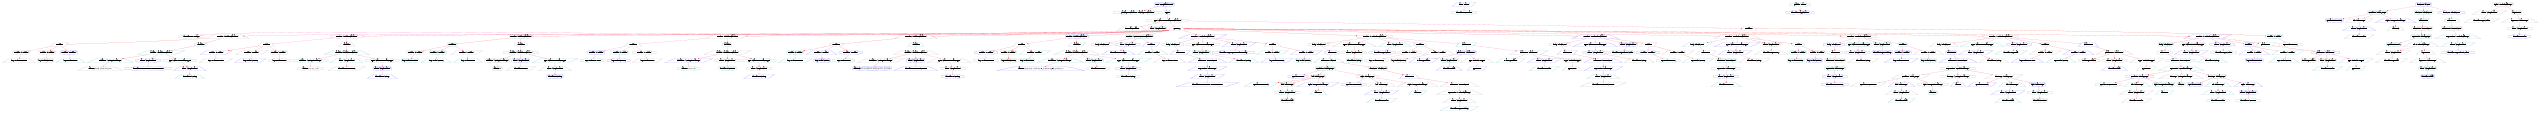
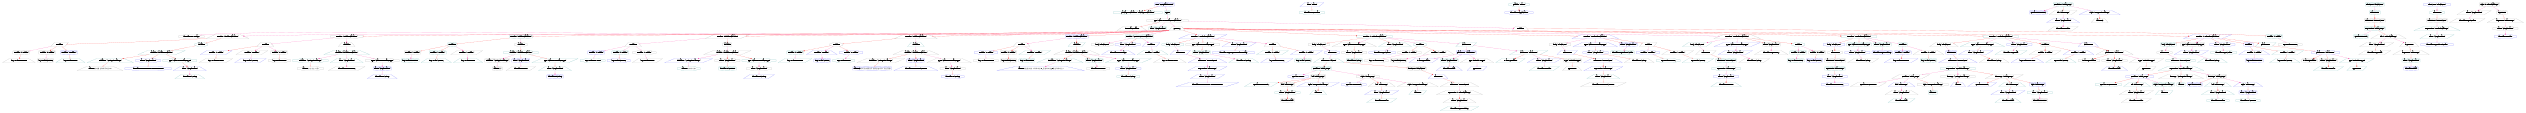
(2424, 5) -> none
